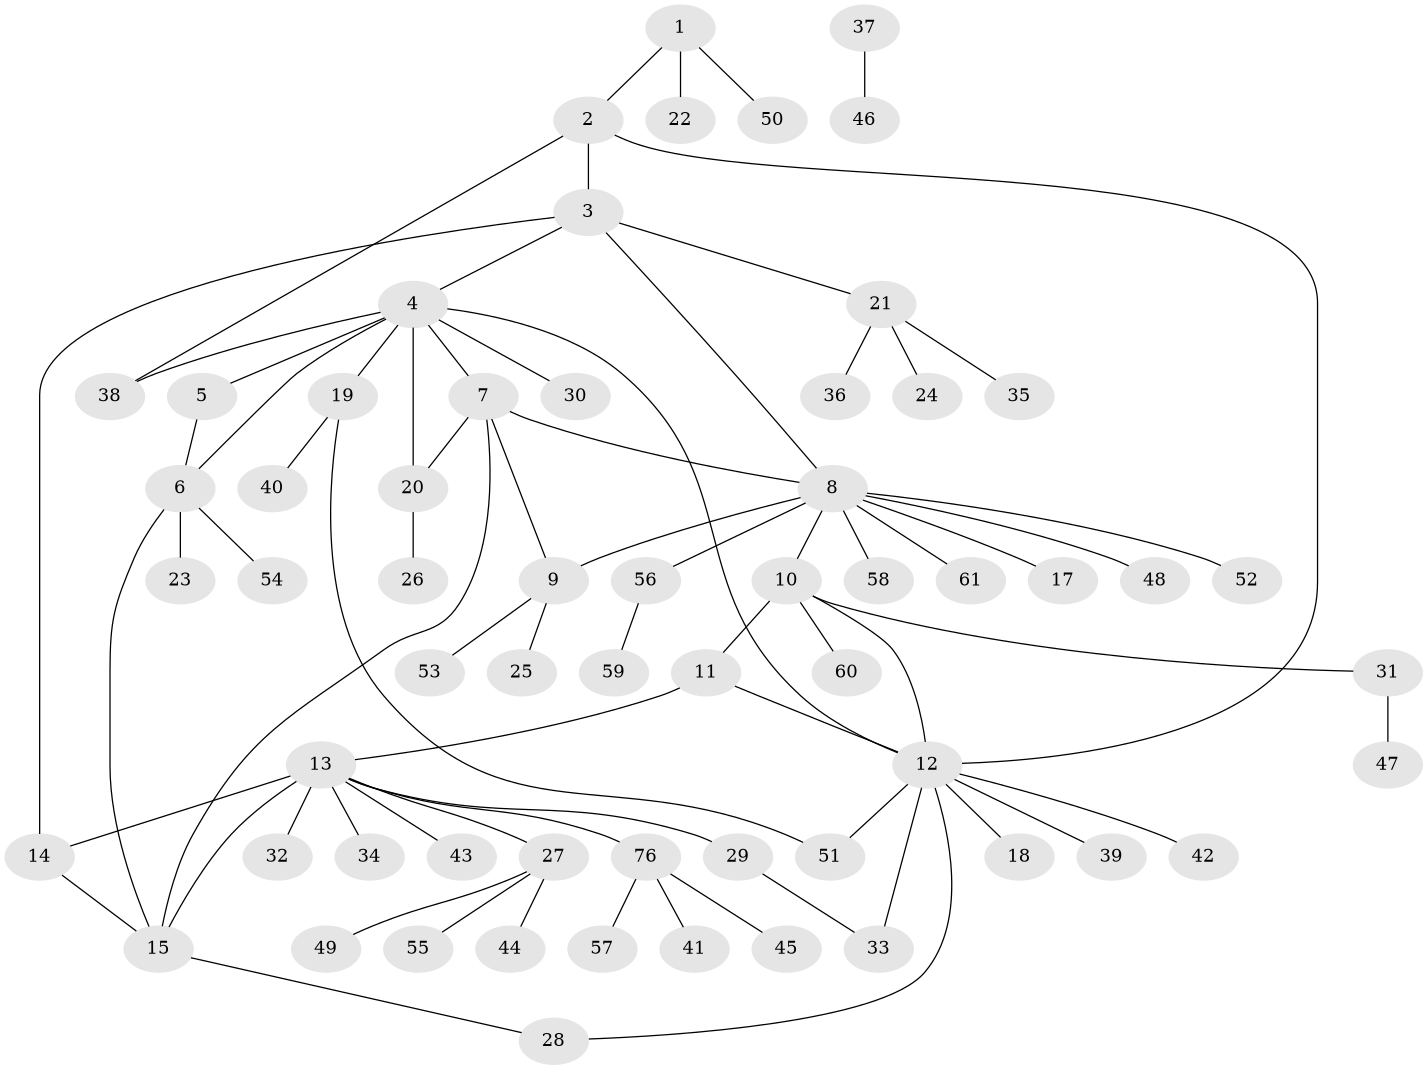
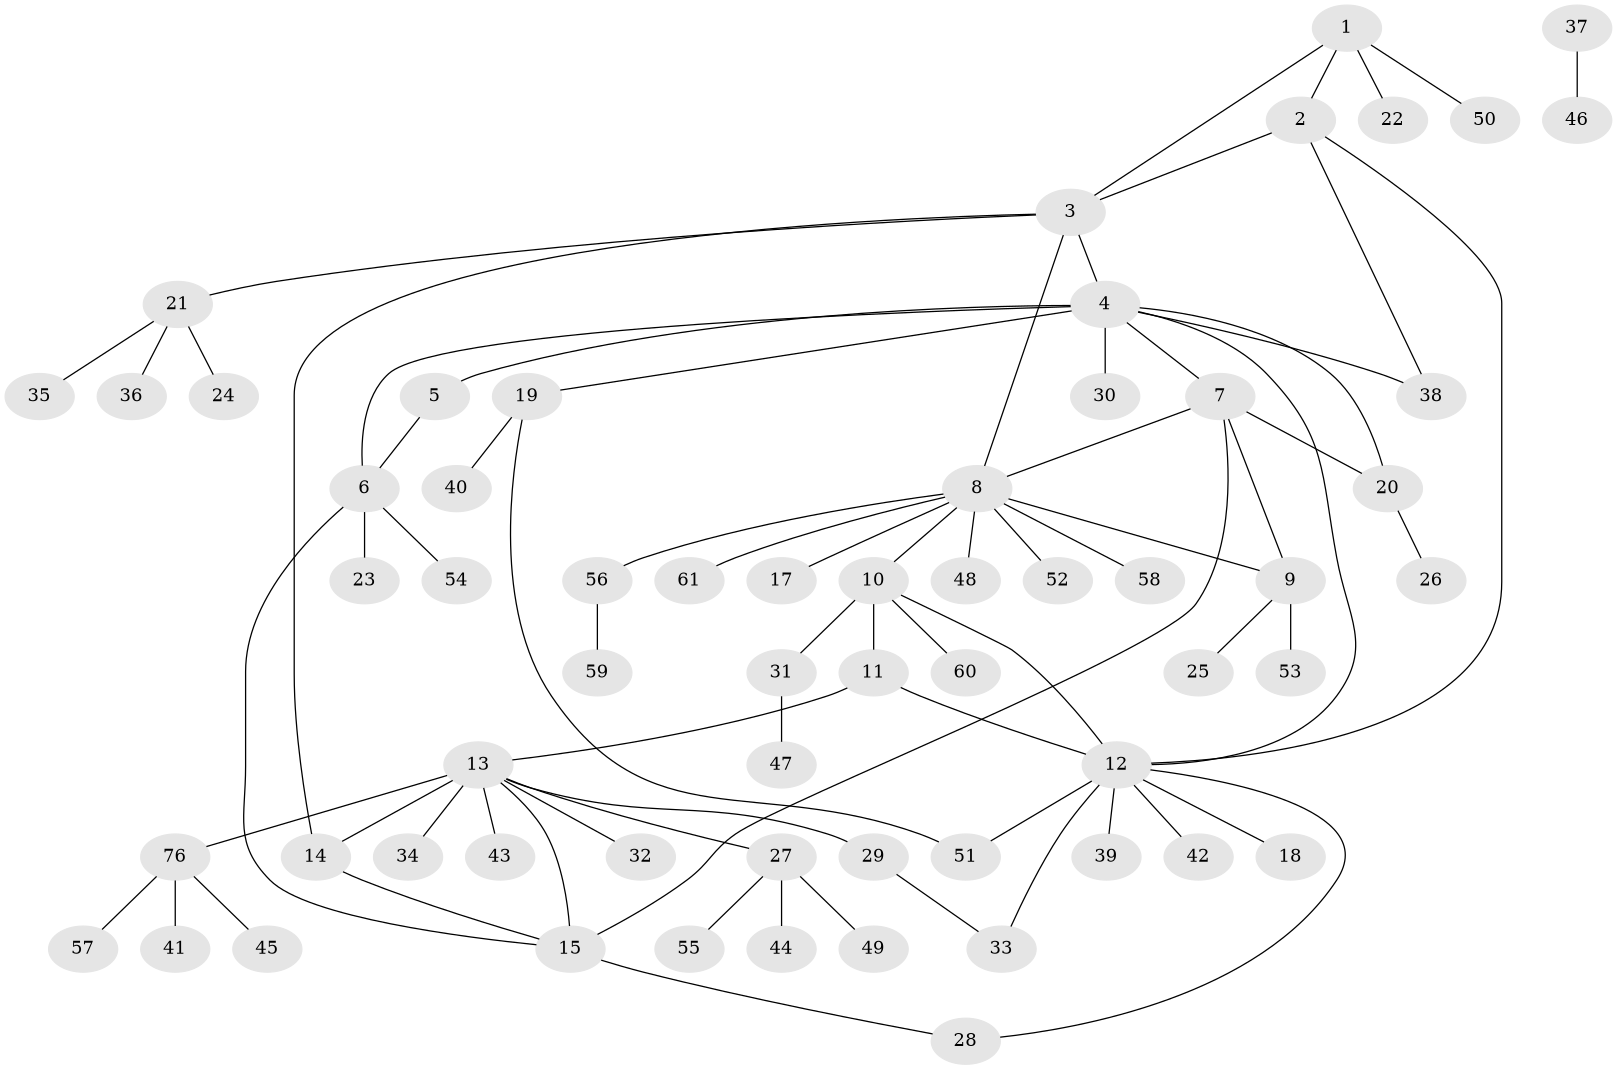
none -> (1209, 120)
